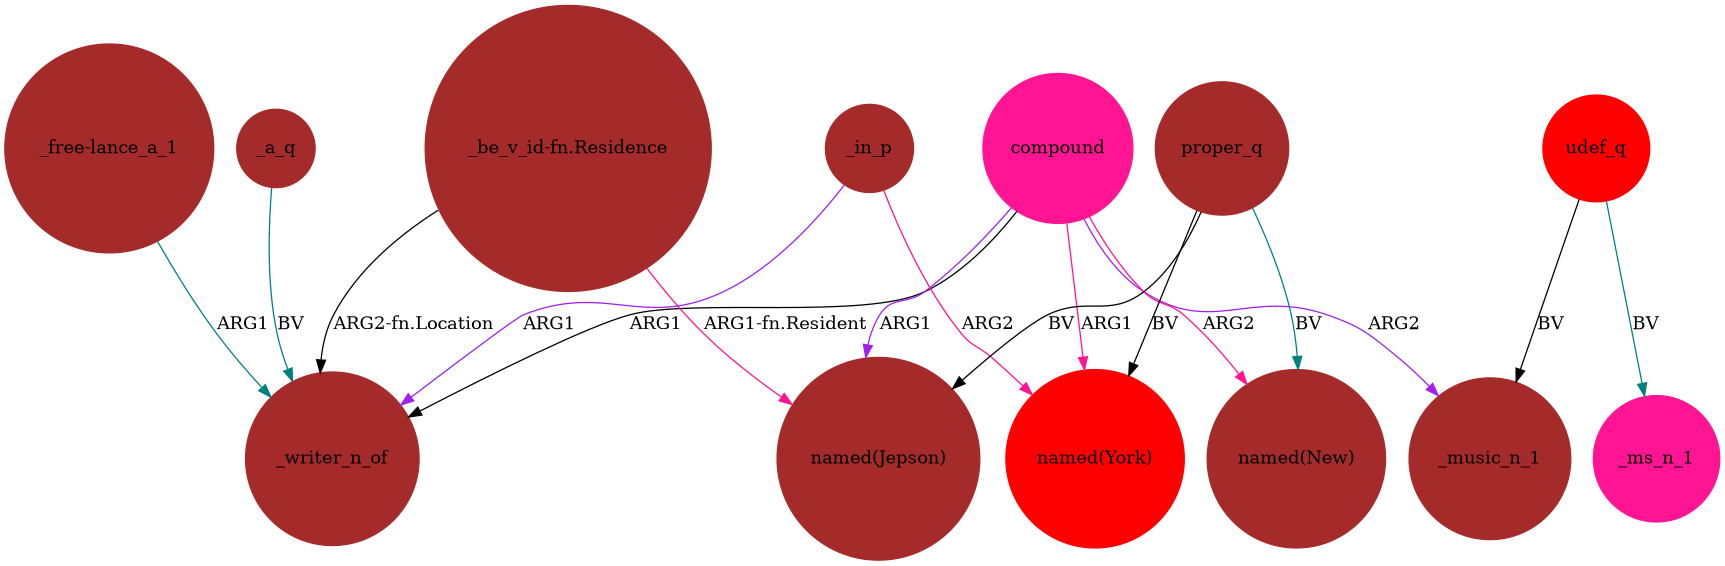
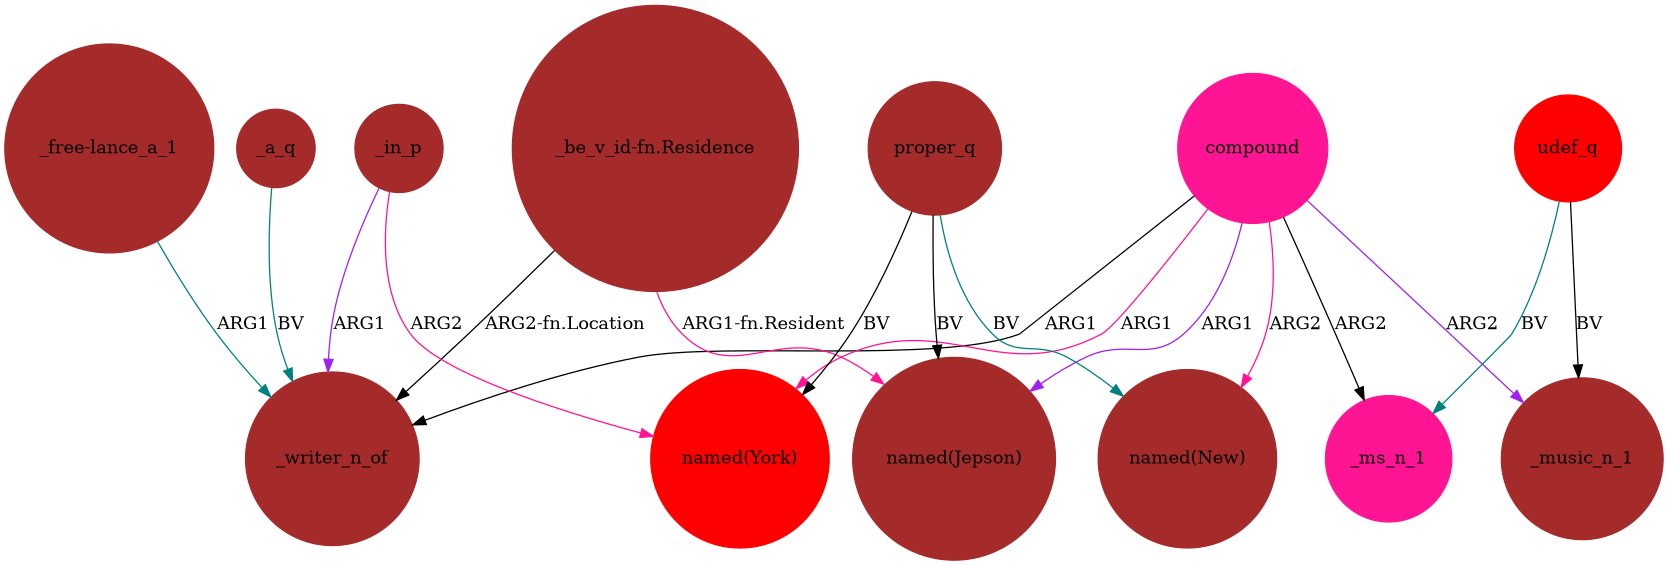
none -> (1322, 302)
